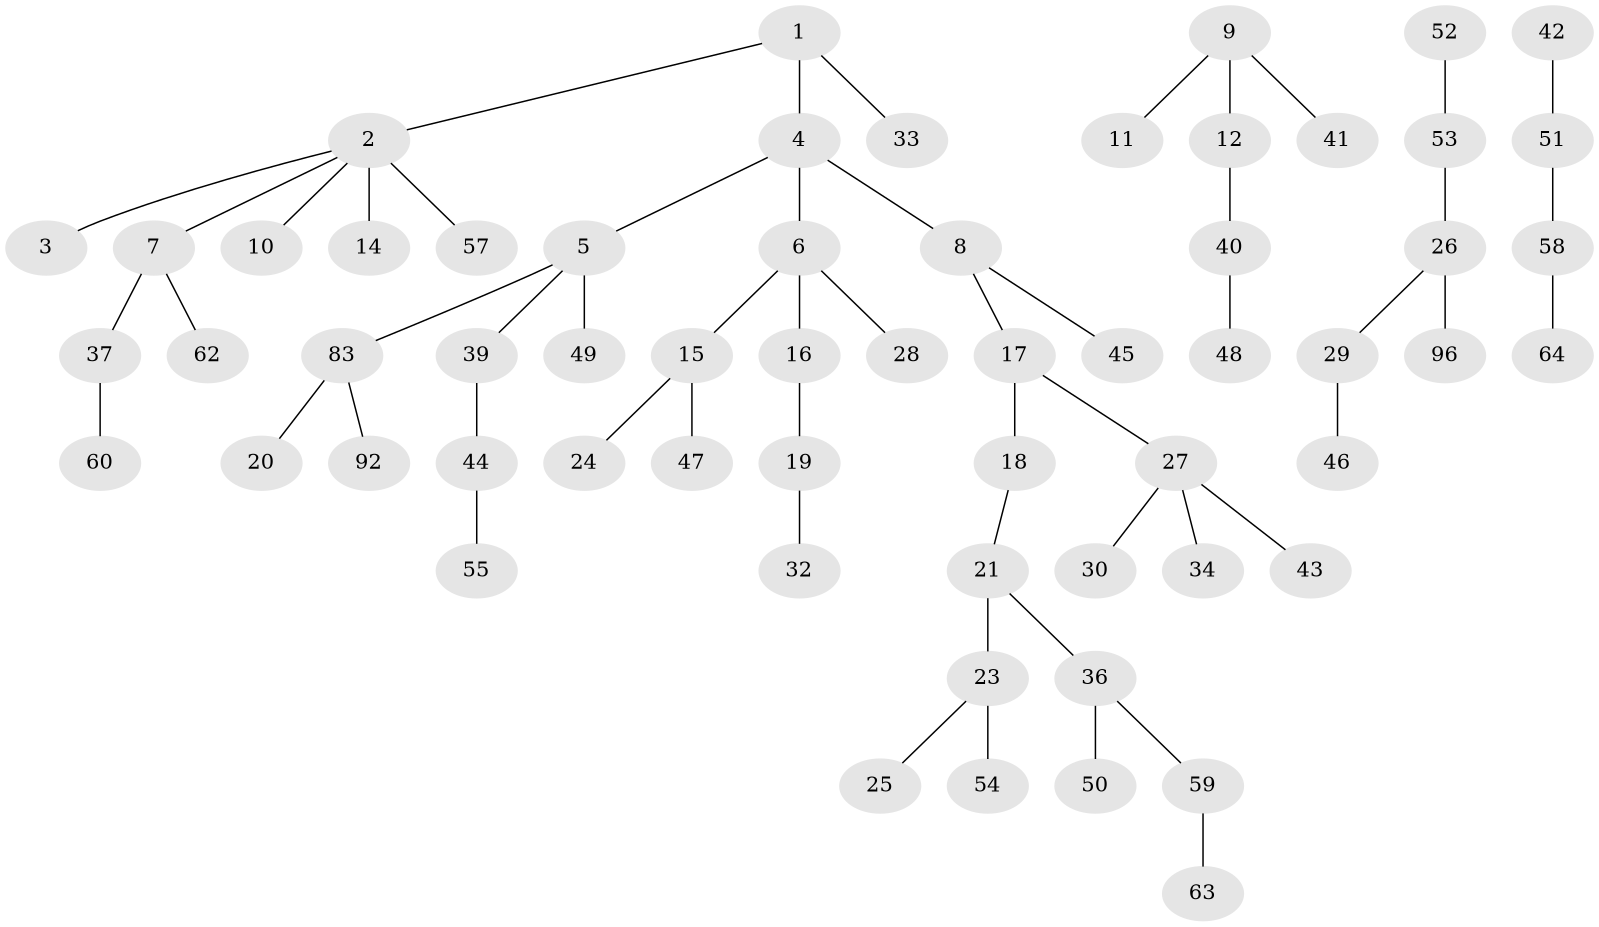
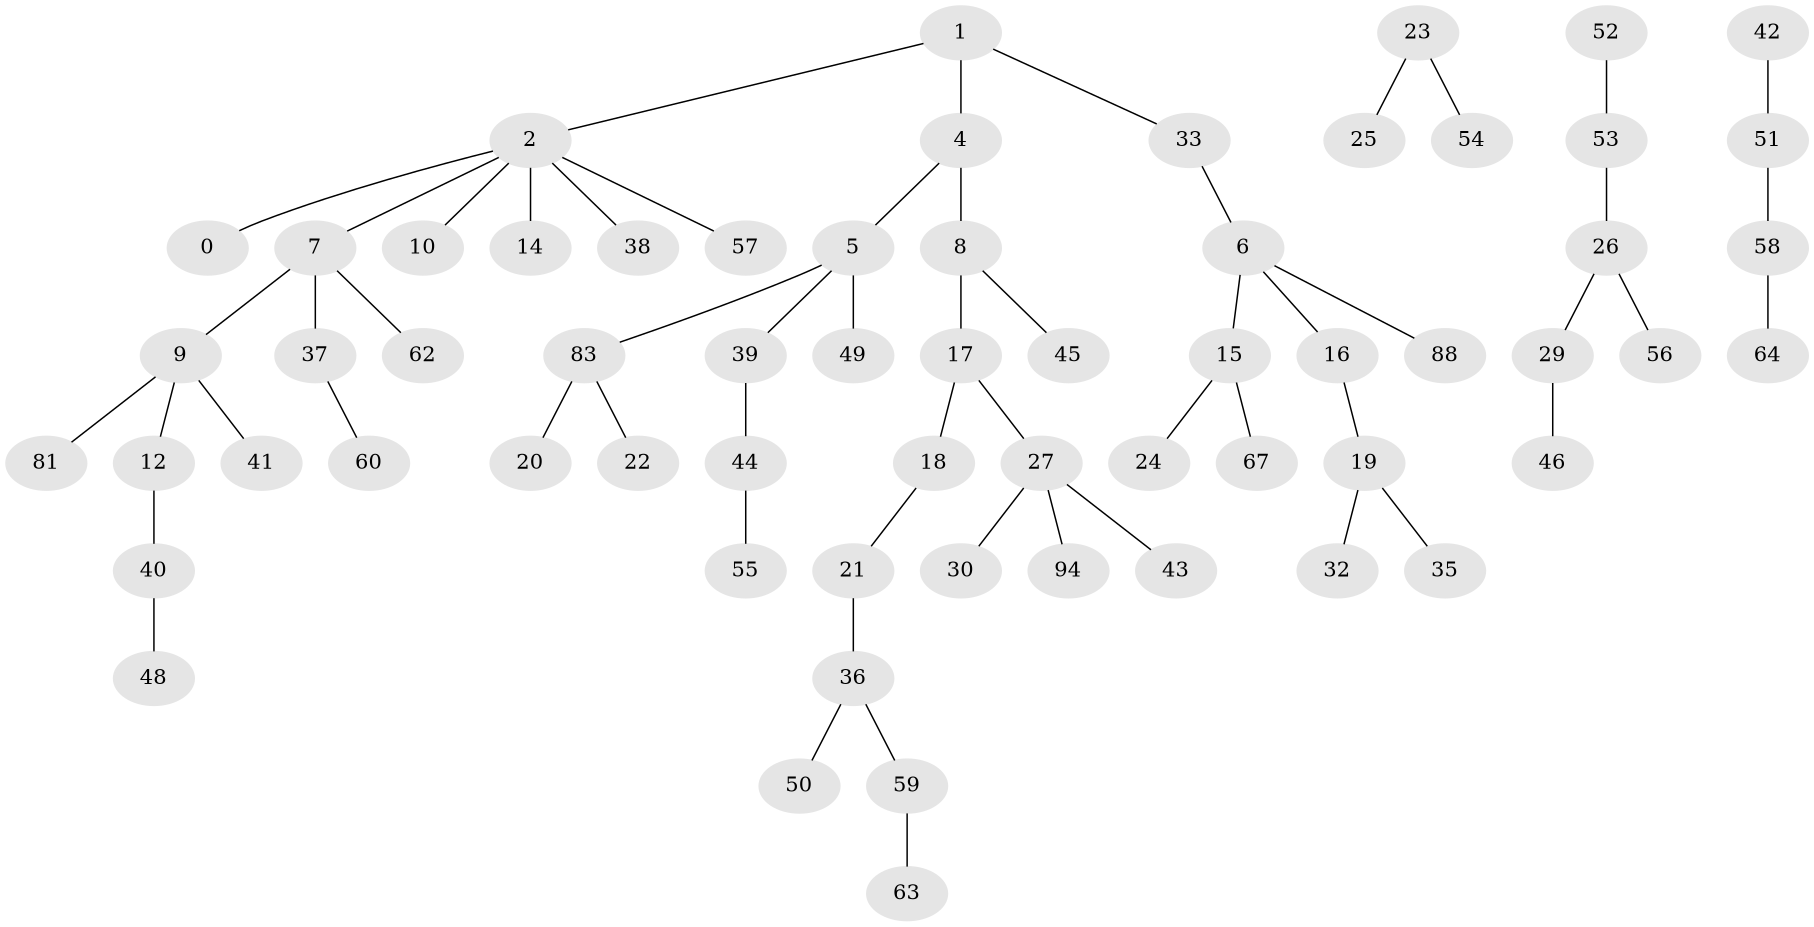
(1122, 140) -> (46, 463)
(800, 194) -> (1217, 194)
(46, 248) -> (208, 248)
none -> (638, 248)
none -> (248, 302)
(907, 356) -> (1445, 356)
(1445, 356) -> (1660, 356)
(369, 463) -> (638, 463)
(692, 463) -> (1257, 463)
(1203, 571) -> (1069, 571)
none -> (1445, 571)
(988, 625) -> none
